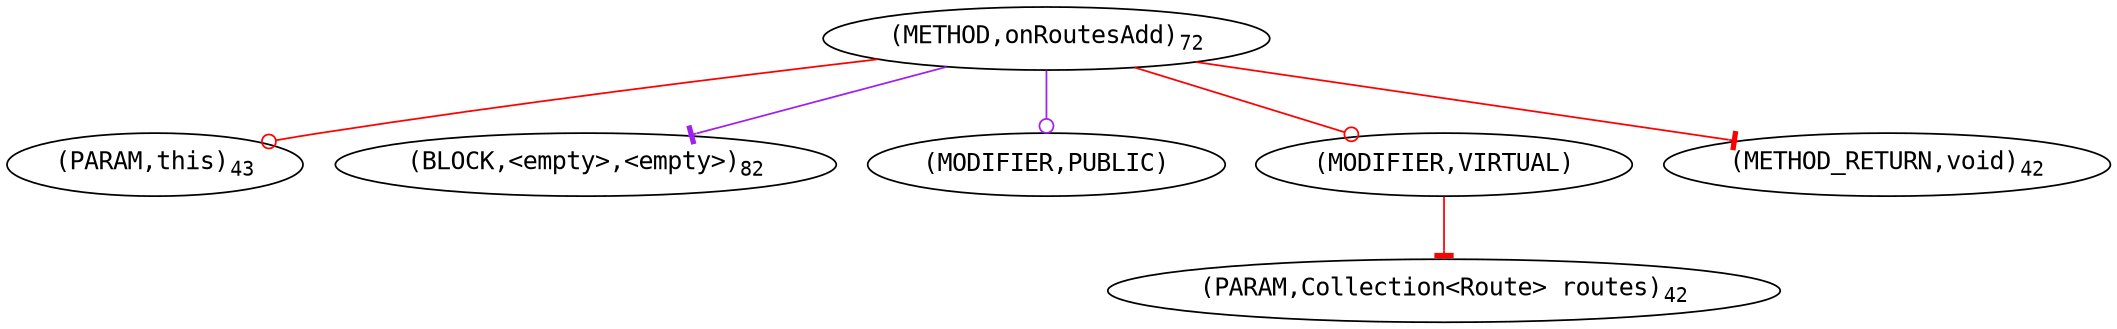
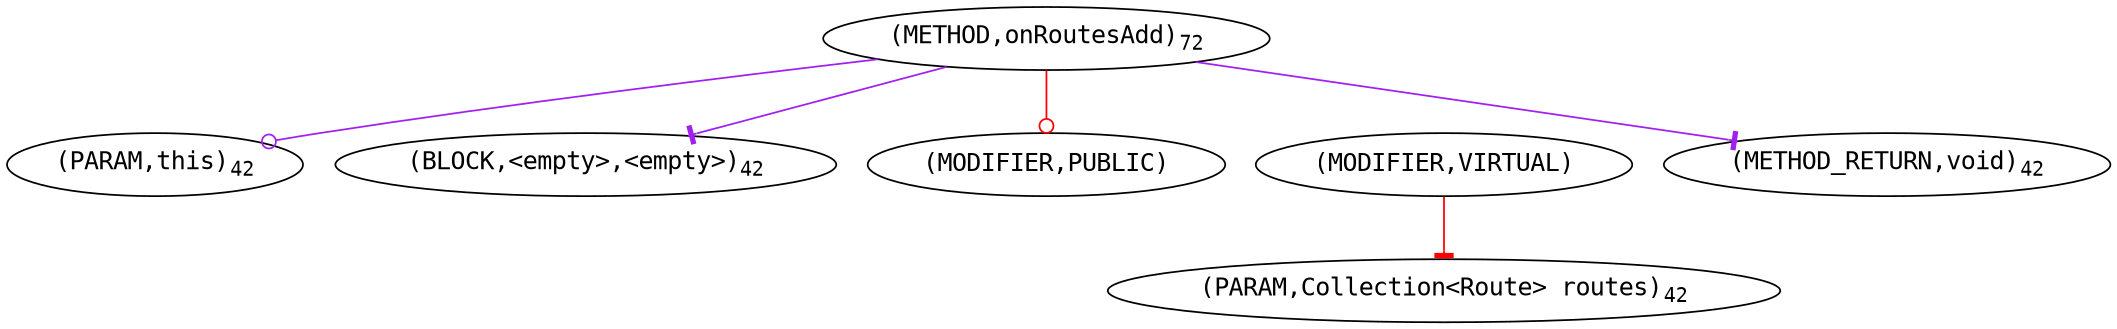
(1046, 95) -> (1046, 95)
(577, 97) -> (577, 97)
(1240, 100) -> none
(1462, 101) -> (1462, 101)
(243, 162) -> (243, 162)
(752, 162) -> (752, 162)
